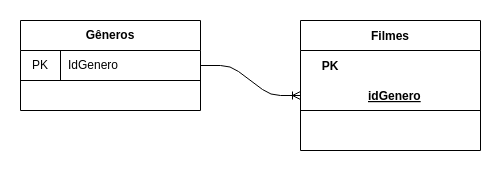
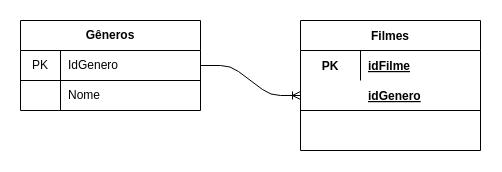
none -> (421, 66)
none -> (131, 96)
